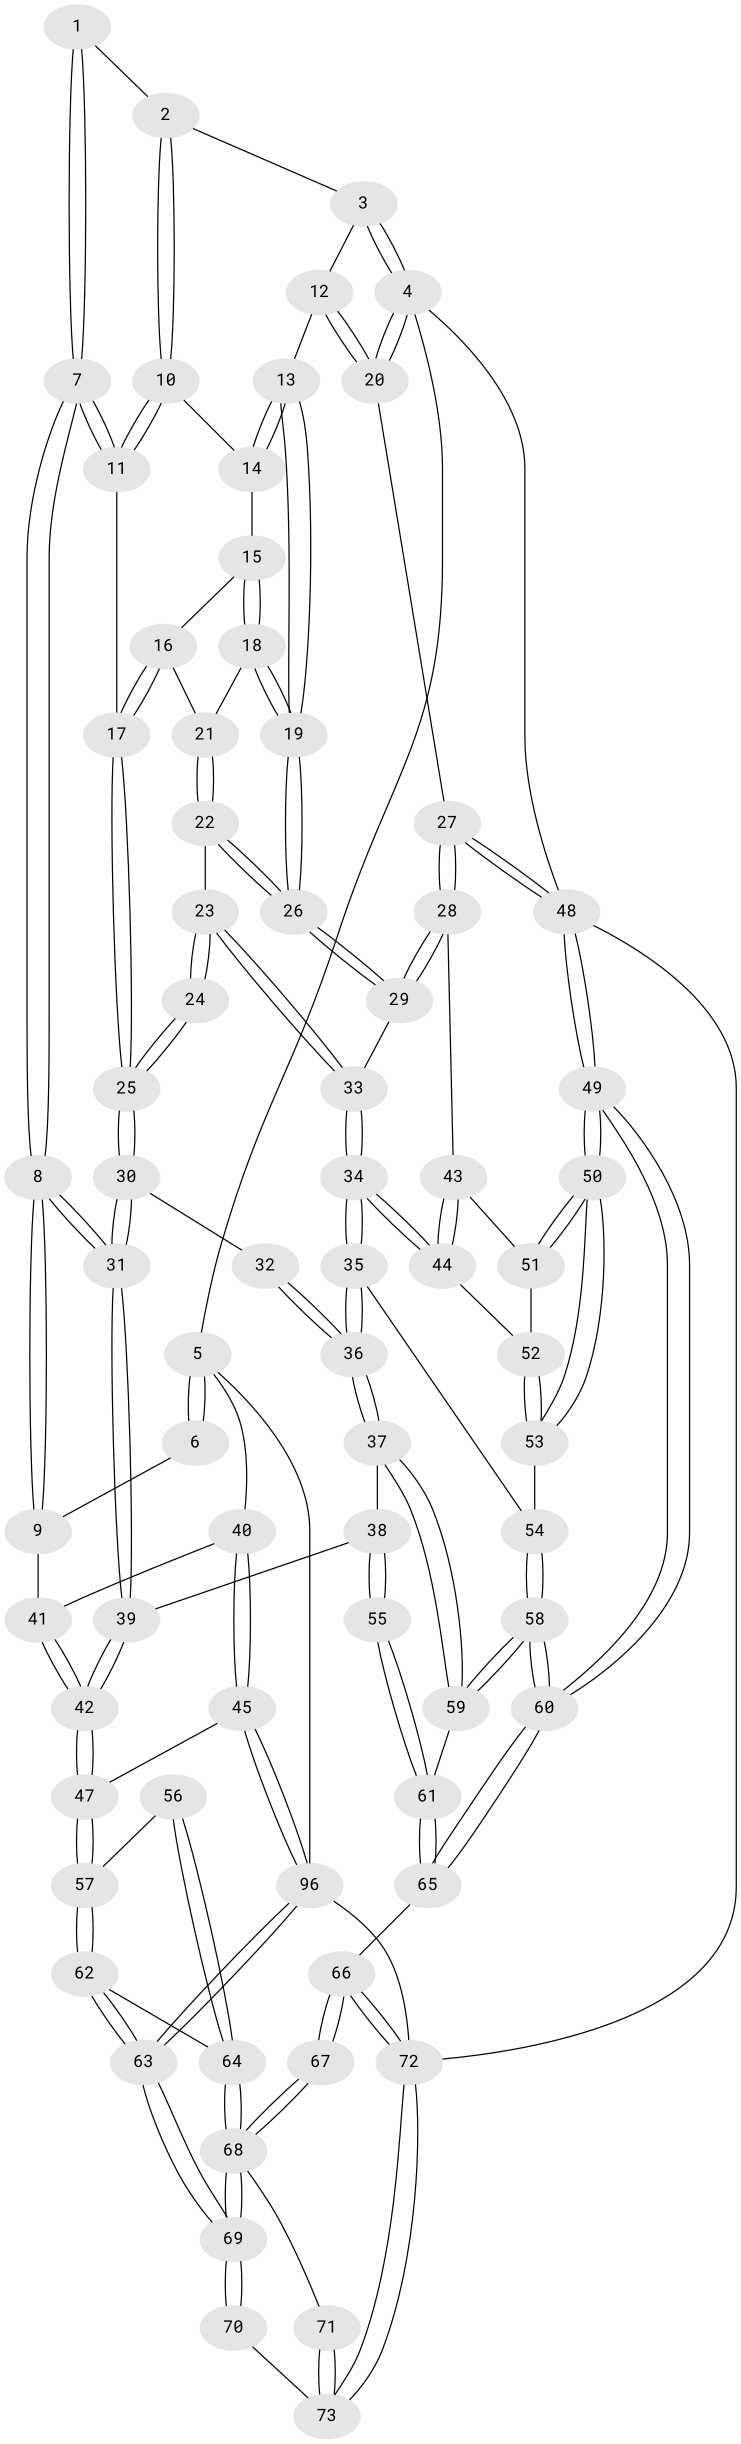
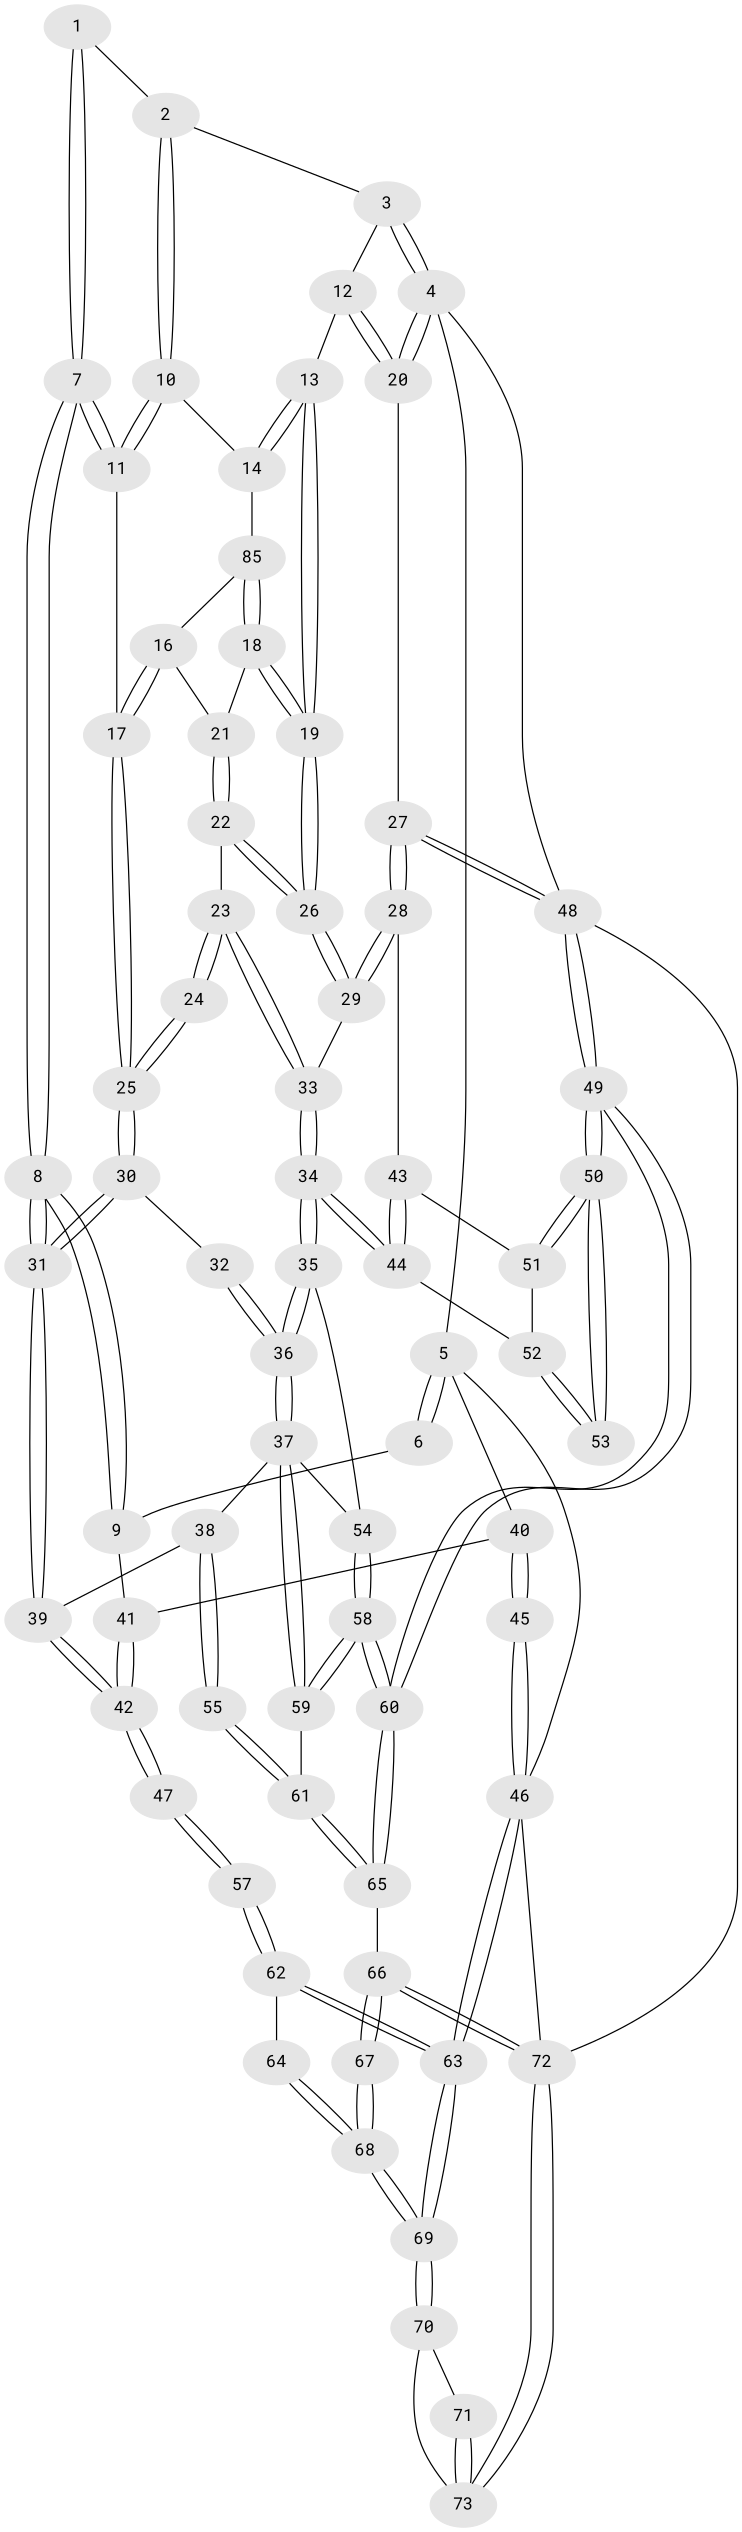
(252, 558) -> (252, 558)
(535, 1487) -> (323, 1487)
(163, 1753) -> none
(173, 1797) -> none
(310, 1886) -> (520, 1797)
(288, 2236) -> (444, 2372)
